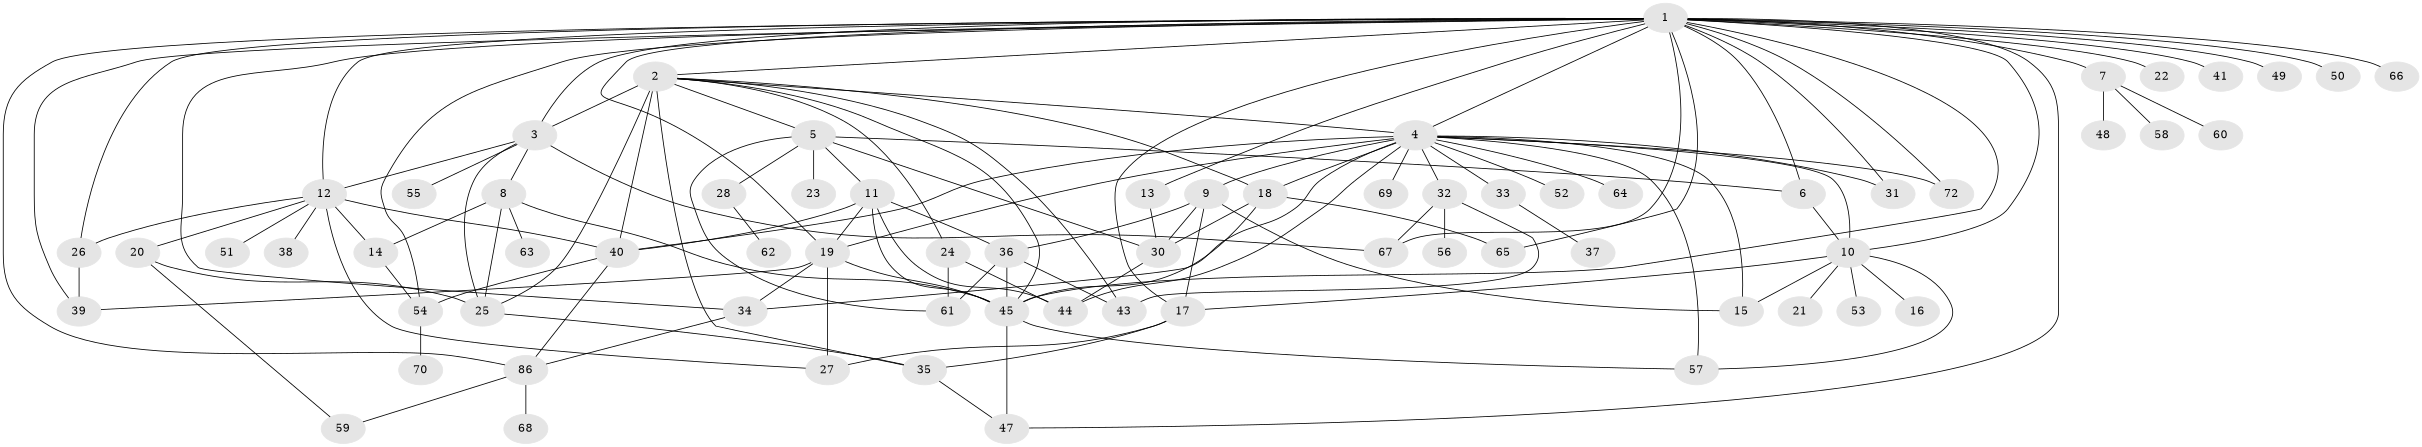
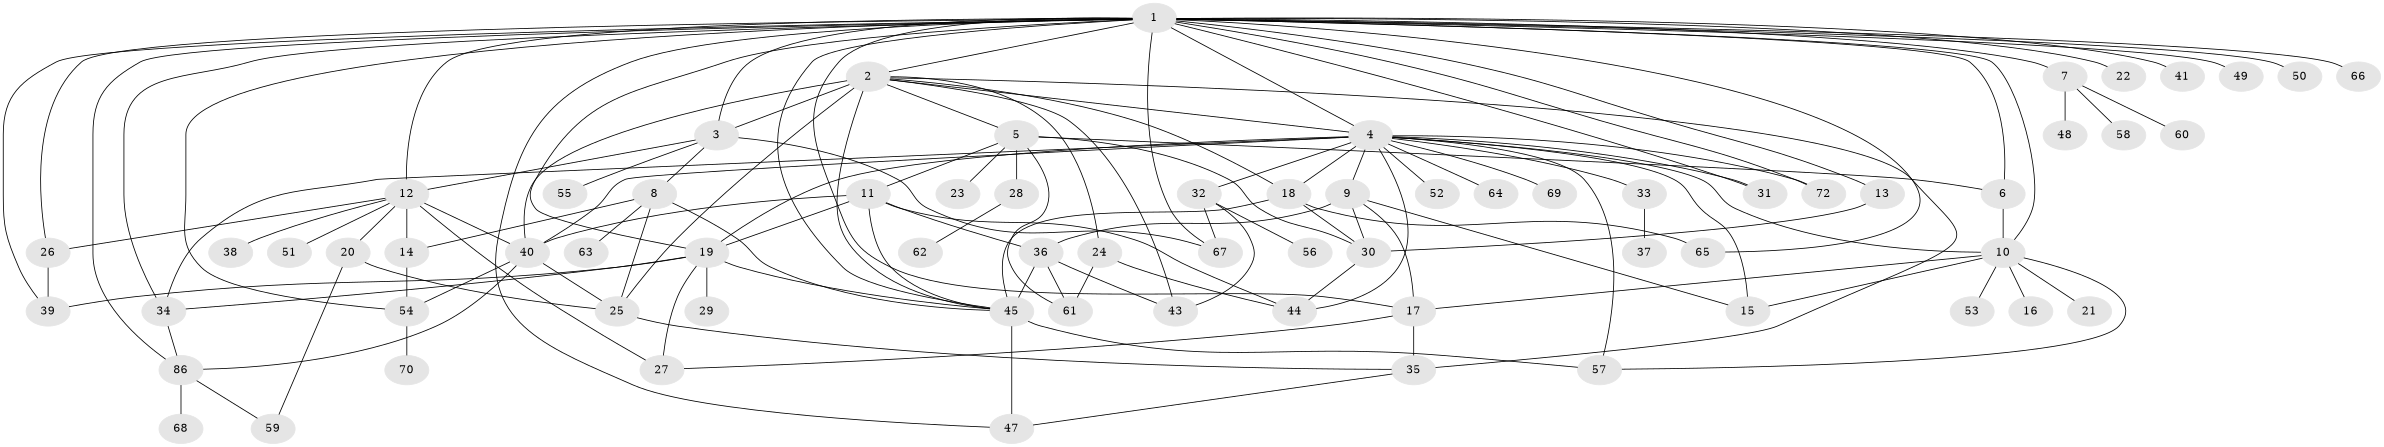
(466, 206) -> (572, 282)
none -> (707, 311)
